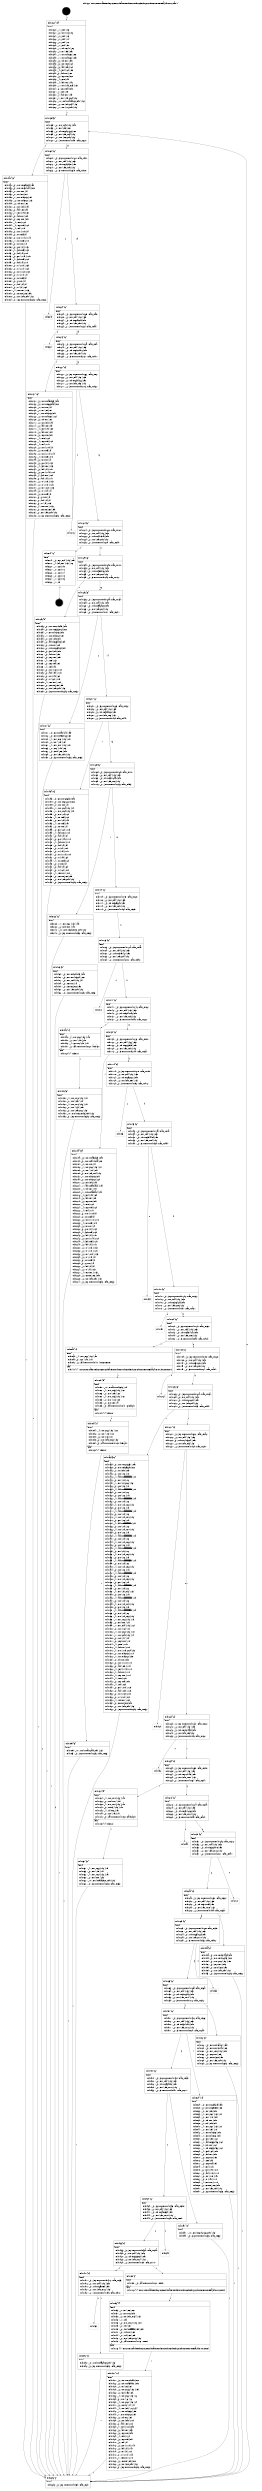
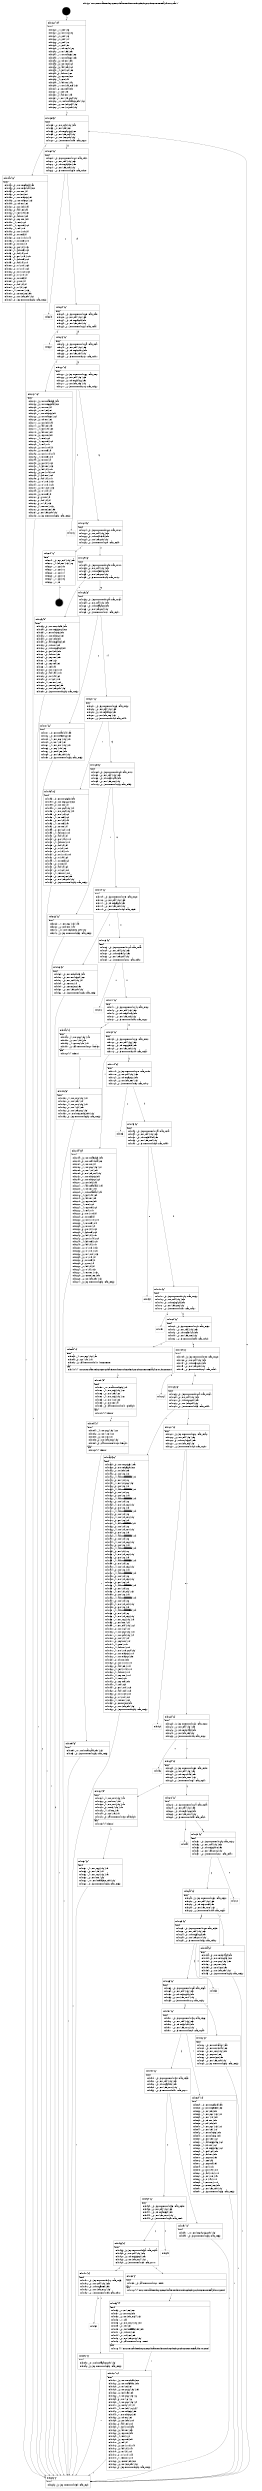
none -> (97, 938)
